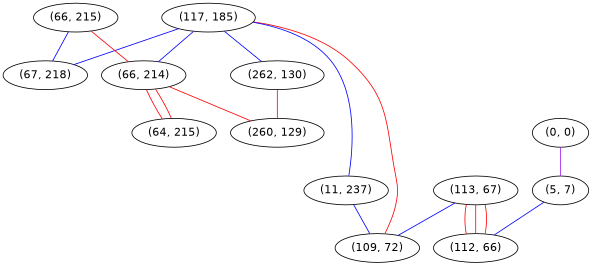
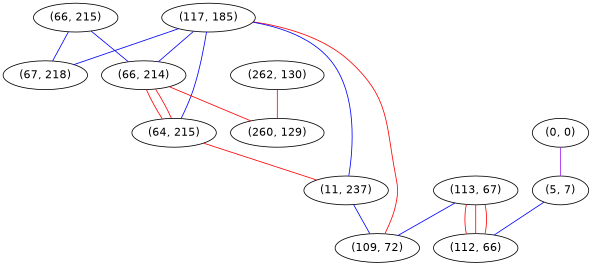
(110, 46) -> (110, 46)
(243, 46) -> (197, 76)
none -> (260, 162)
